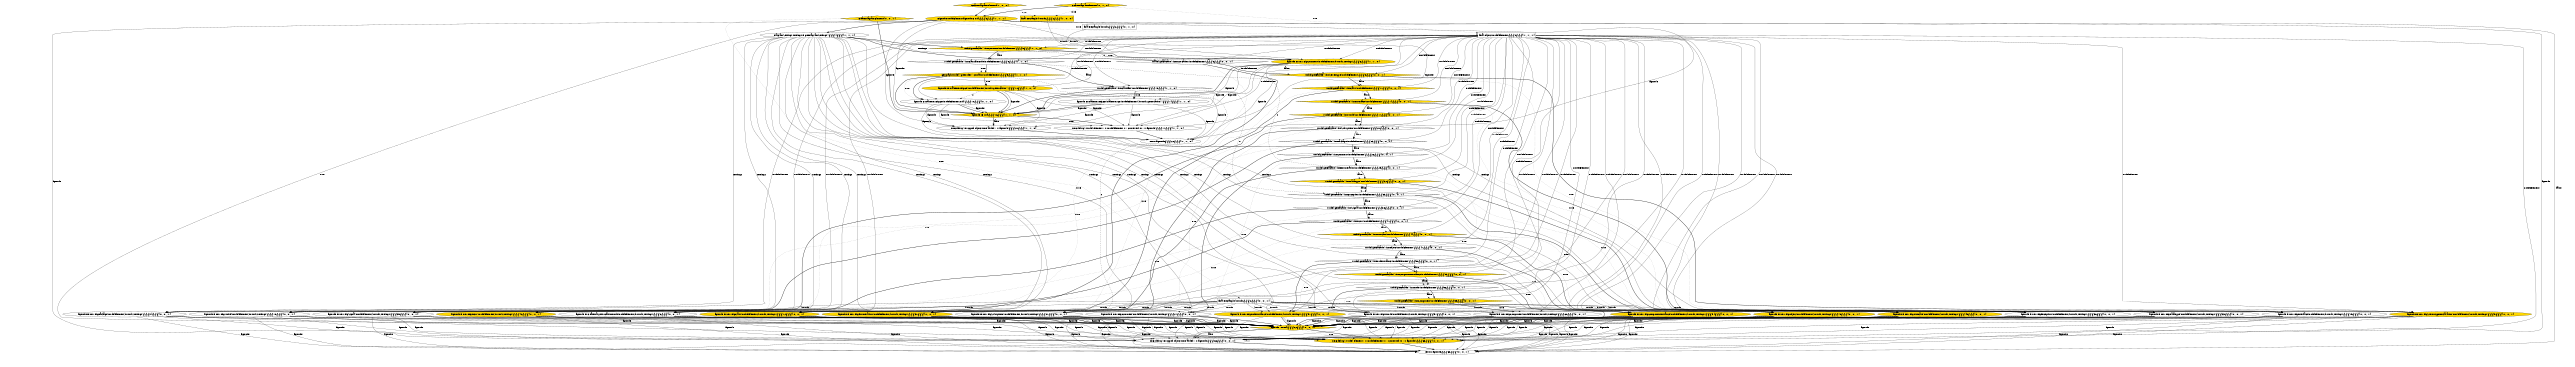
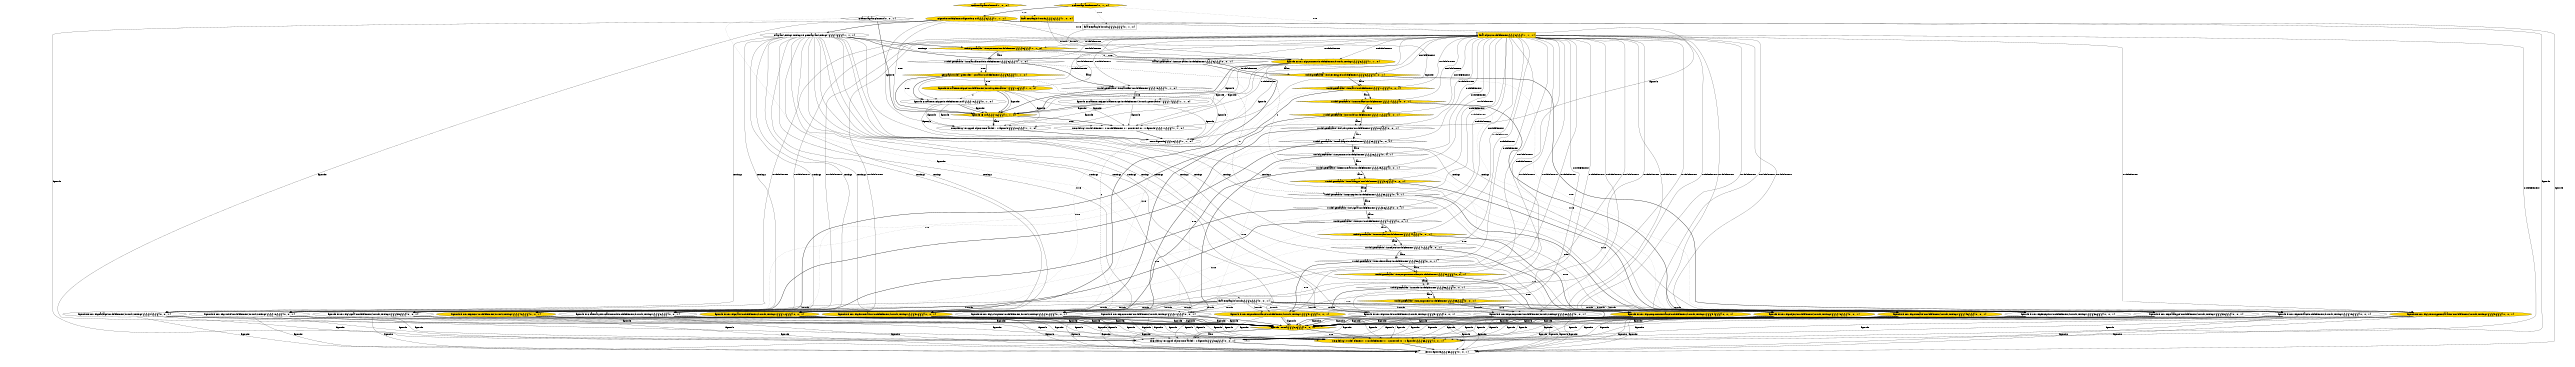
(982, 11) -> none
(1070, 12) -> (1099, 15)
(877, 19) -> (877, 19)
(1507, 35) -> (1507, 35)
(900, 68) -> (900, 68)
(941, 161) -> (941, 161)
(322, 175) -> (322, 175)
(2559, 188) -> (2559, 188)
